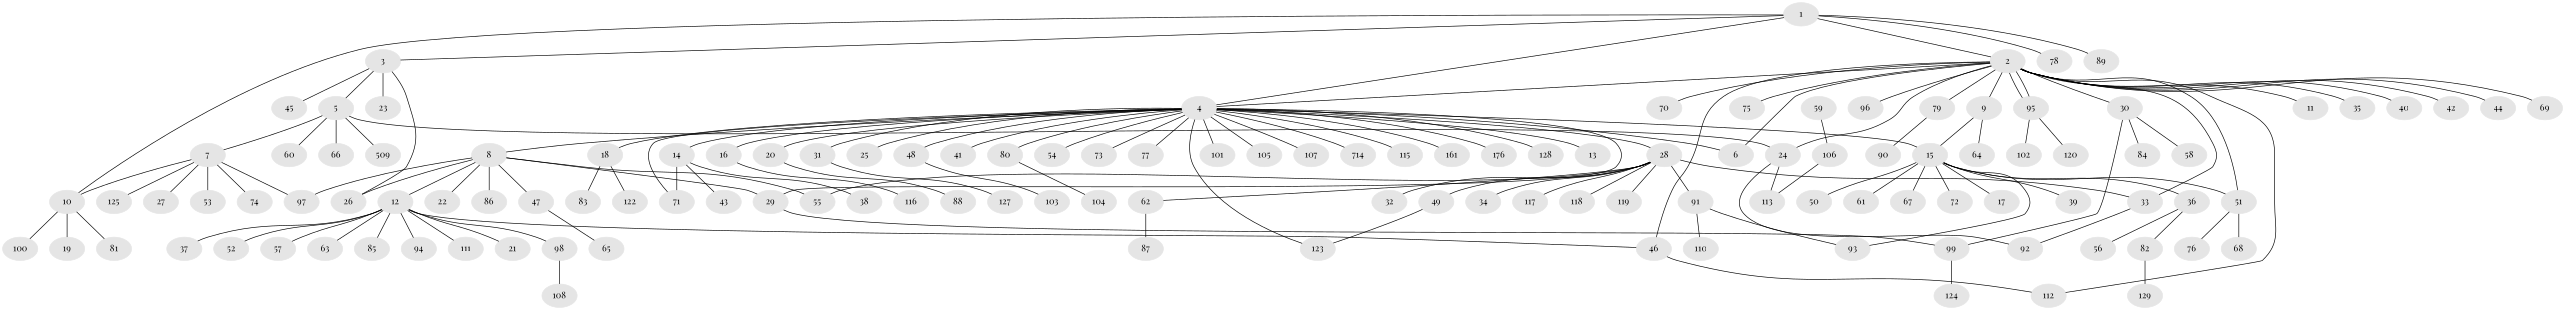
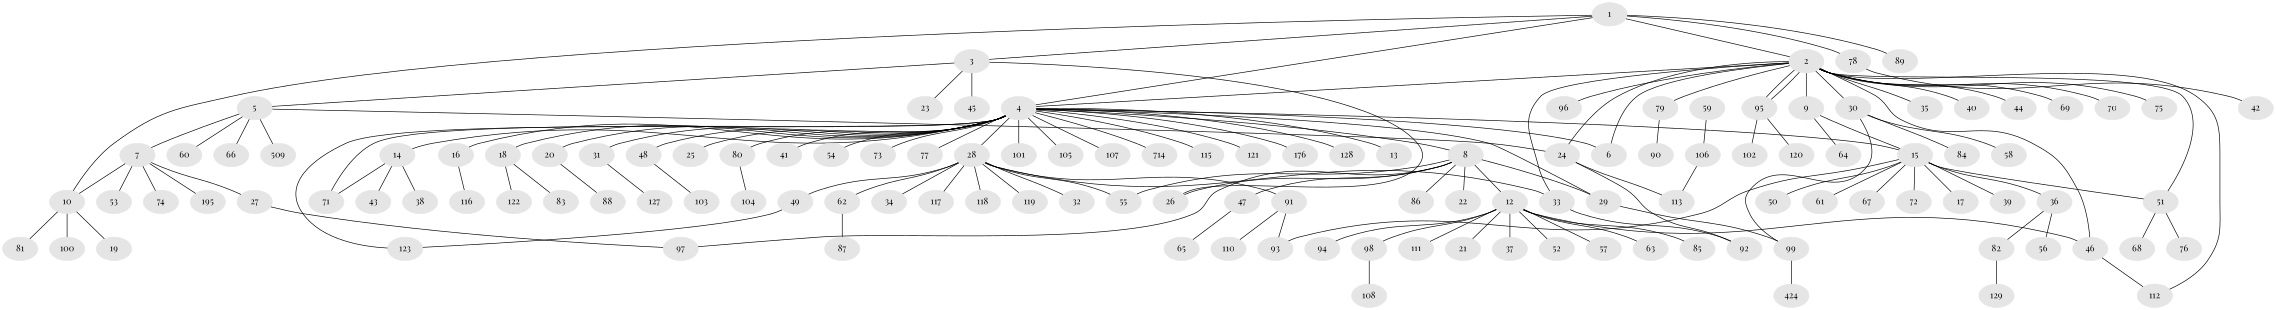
(2229, 85) -> (2054, 86)
(2310, 108) -> none
(1452, 155) -> (1253, 155)
(255, 178) -> (466, 234)
(114, 202) -> (208, 202)
(1952, 296) -> (1791, 296)
